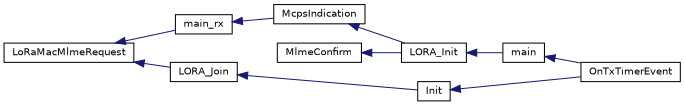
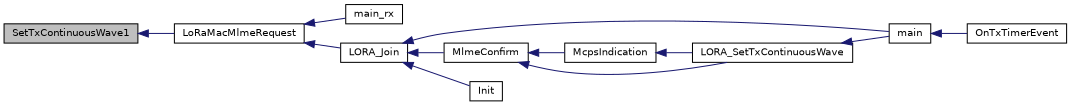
(258, 20) -> (552, 53)
none -> (650, 21)
none -> (71, 33)
none -> (431, 53)
(434, 53) -> (773, 53)
(521, 83) -> none
